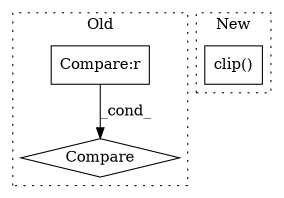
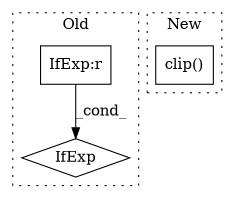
(100, 65) -> (76, 65)
(100, 158) -> (76, 158)
